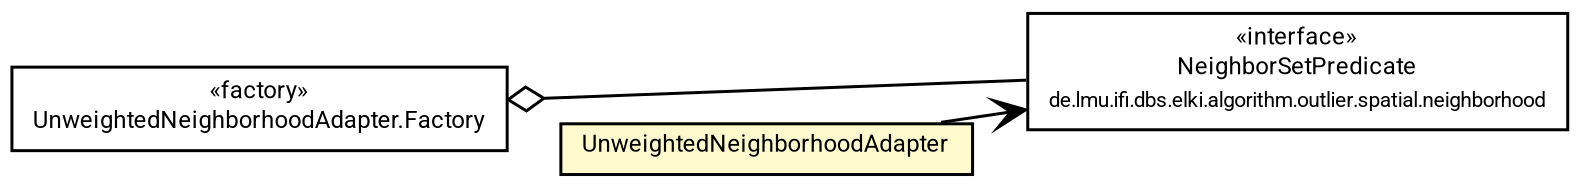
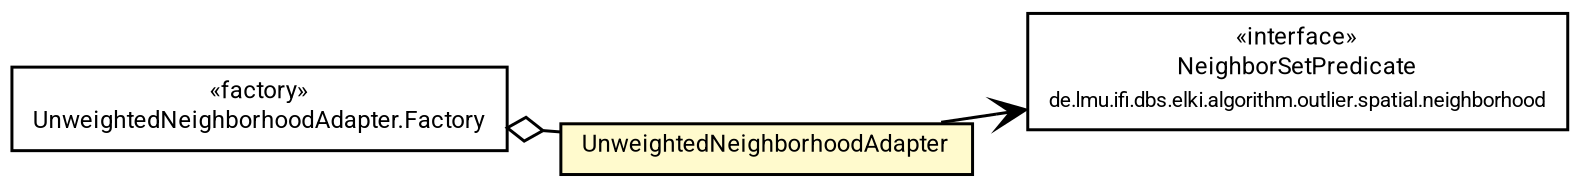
(785, 89) -> (552, 131)
